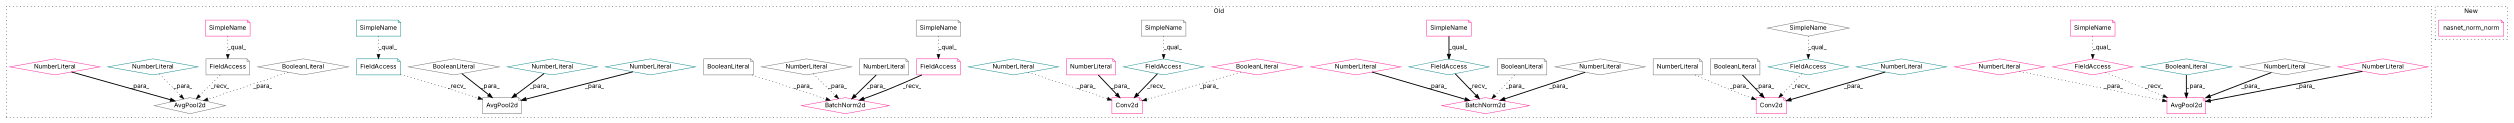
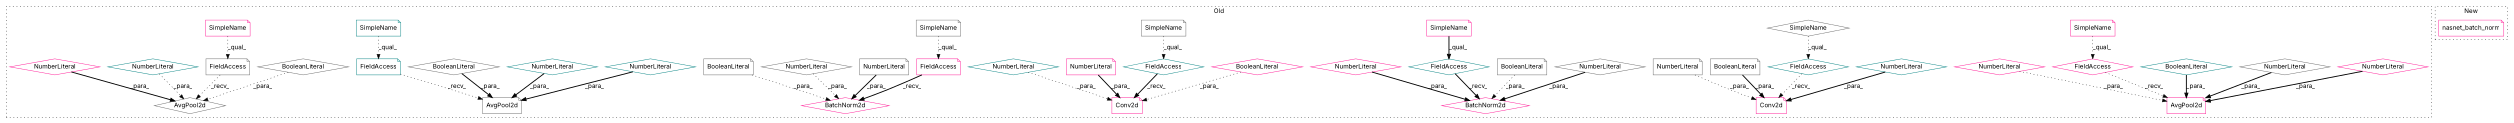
(2471, 28) -> (2471, 28)
